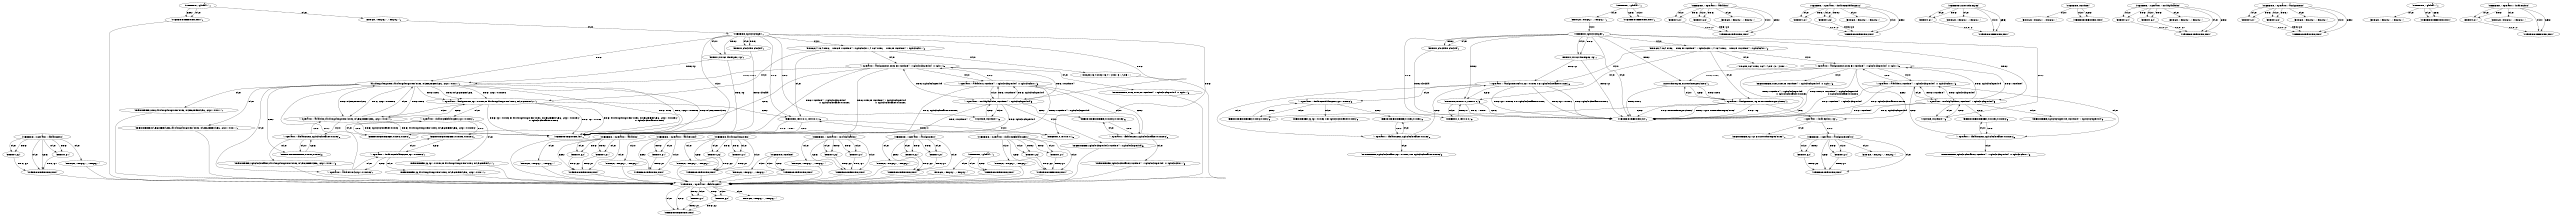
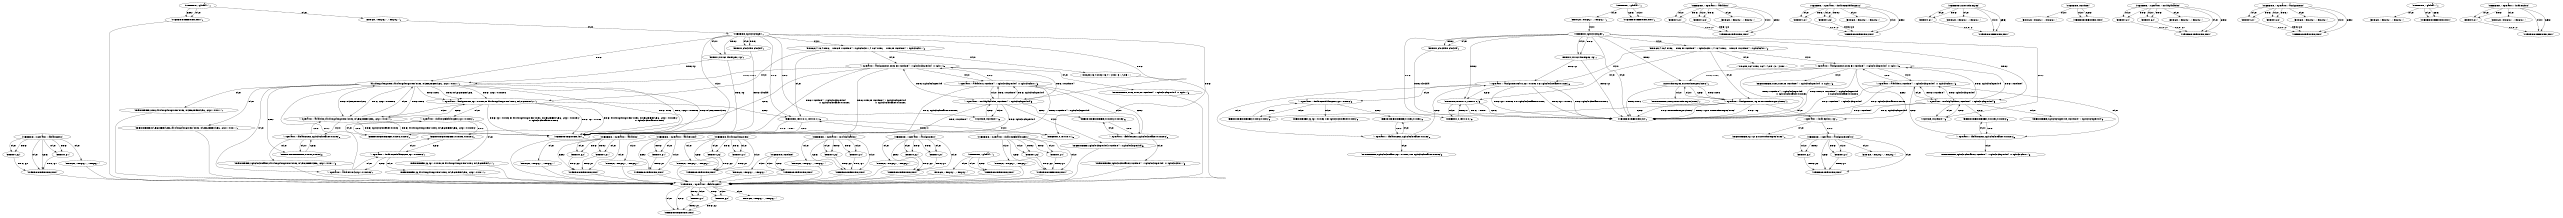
none -> (1676, 101)
(1801, 110) -> (1801, 110)
